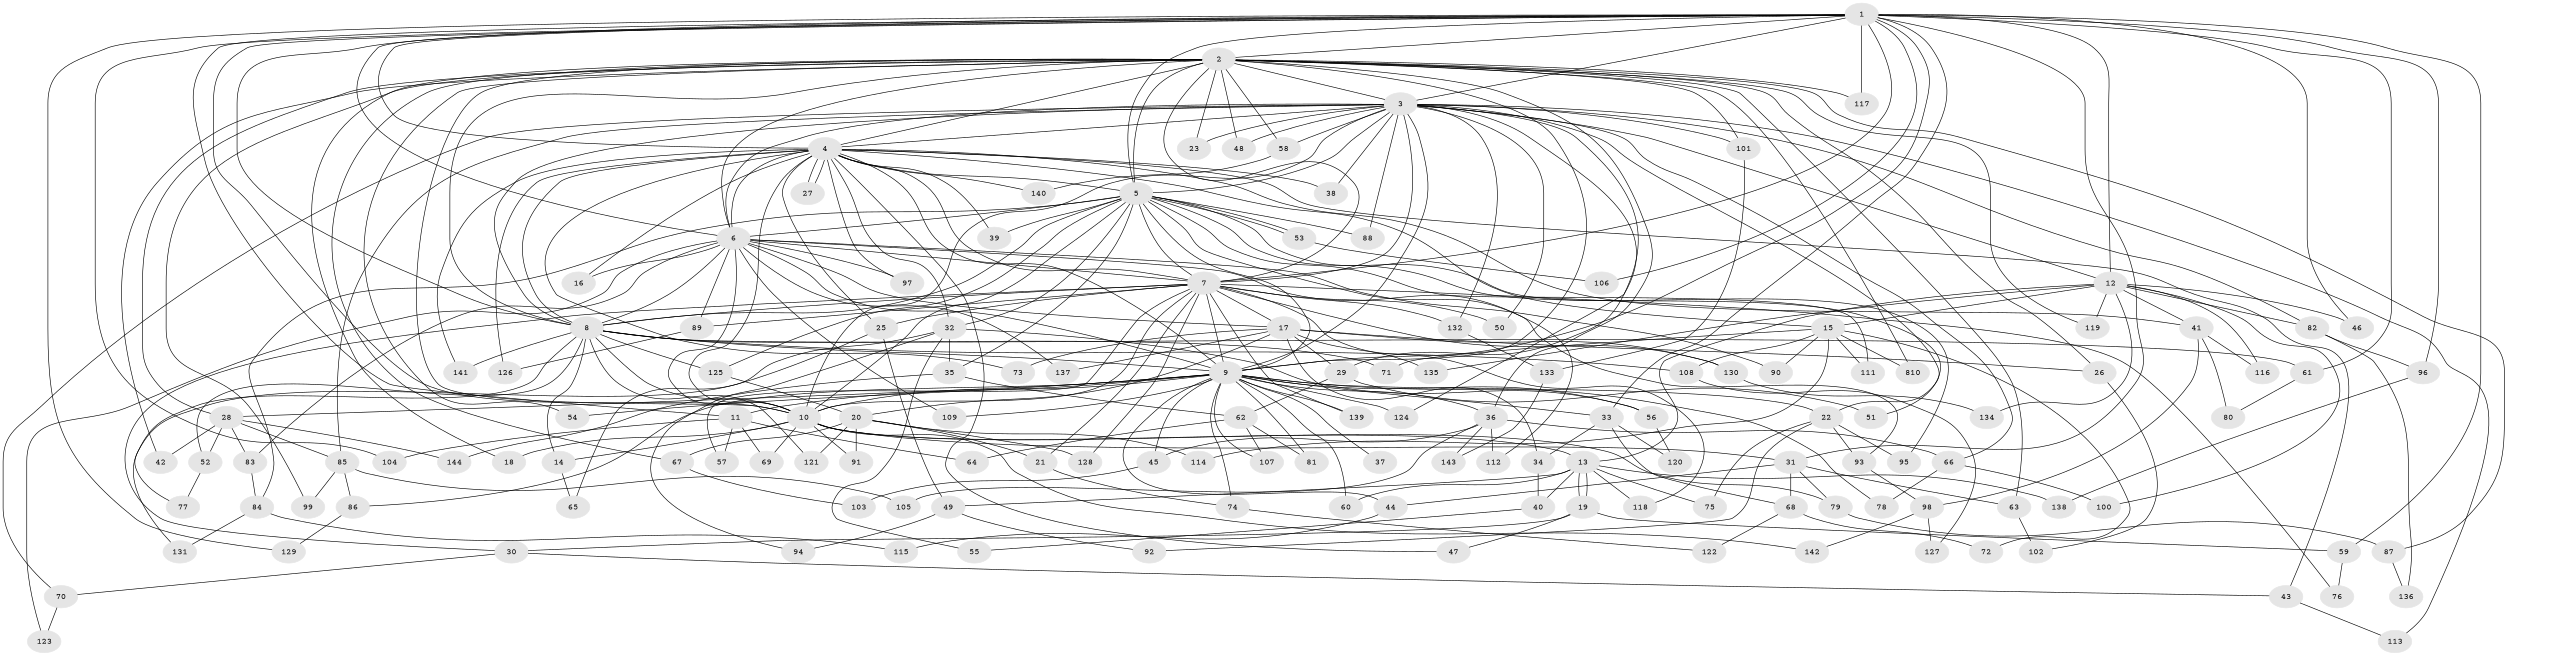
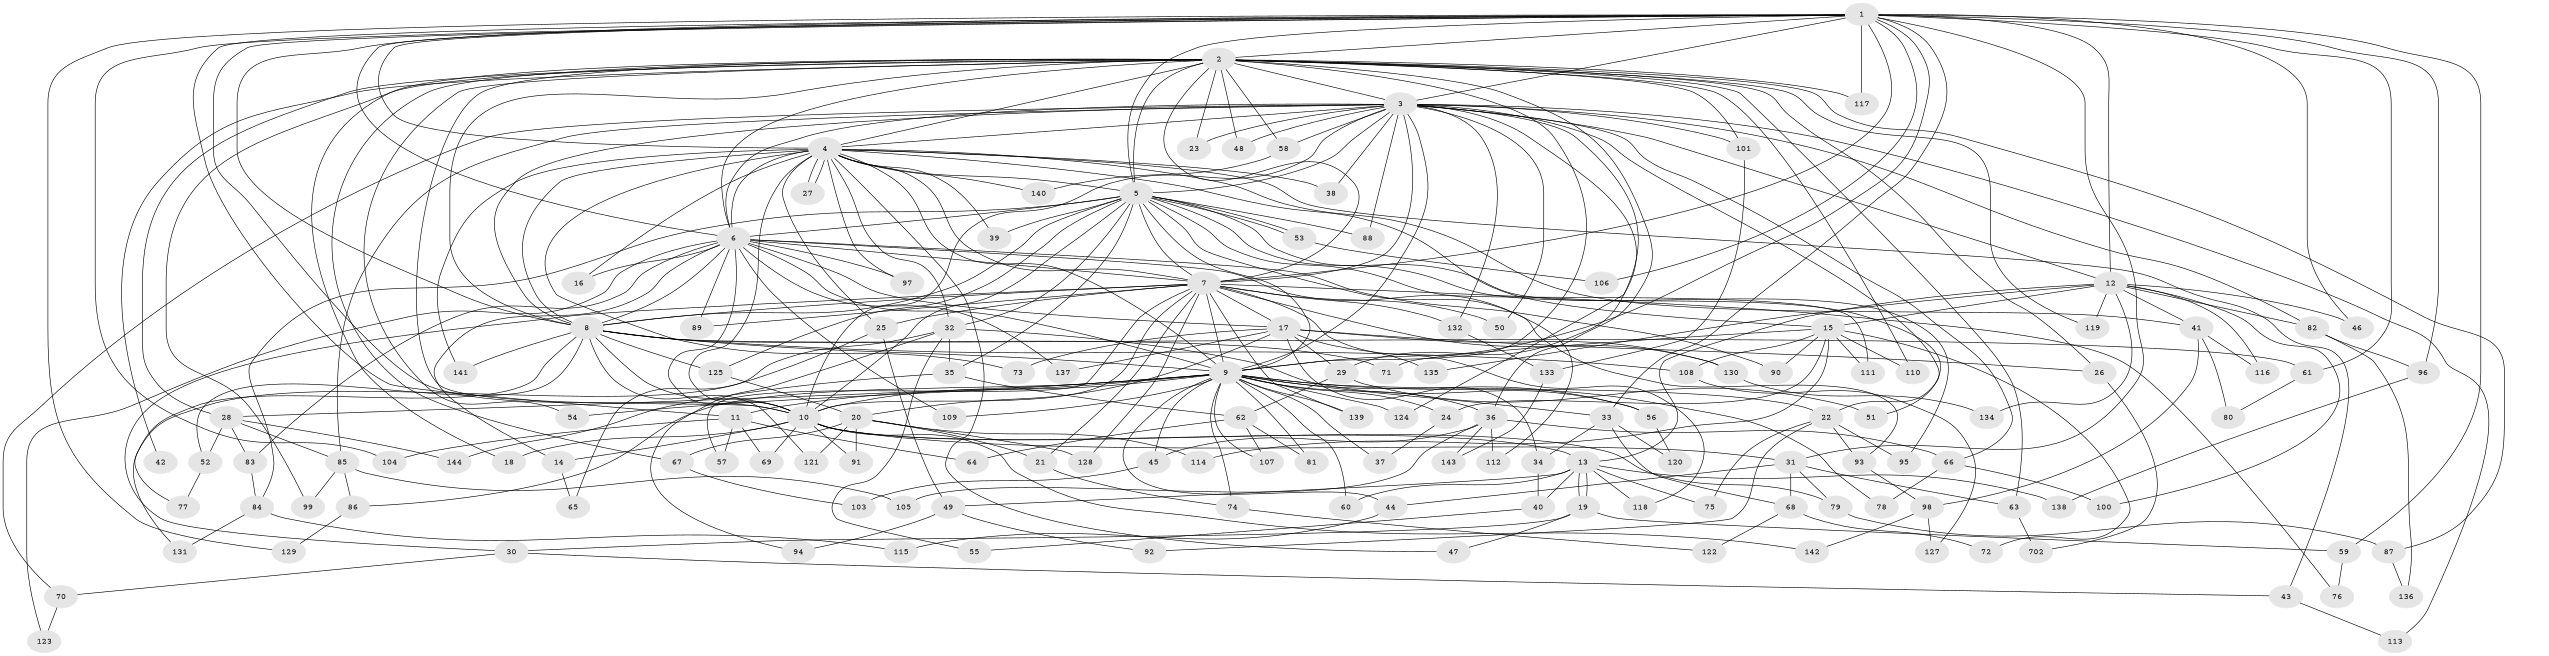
(505, 373) -> none
(1913, 373) -> (1913, 373)
(566, 391) -> (504, 319)
none -> (1446, 418)
(194, 440) -> none
(2036, 552) -> (2036, 552)
